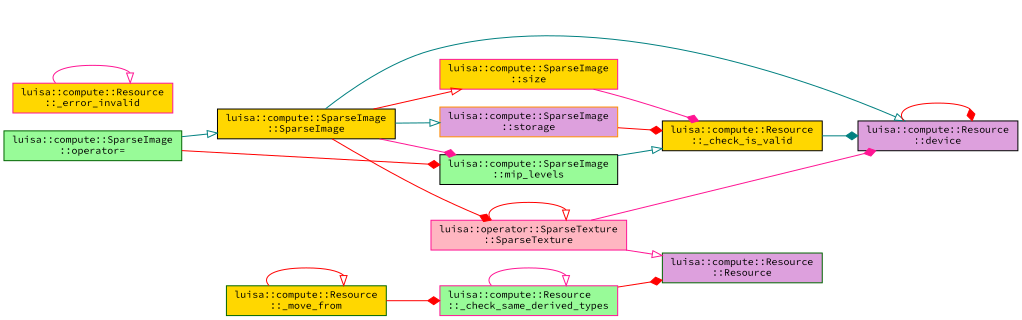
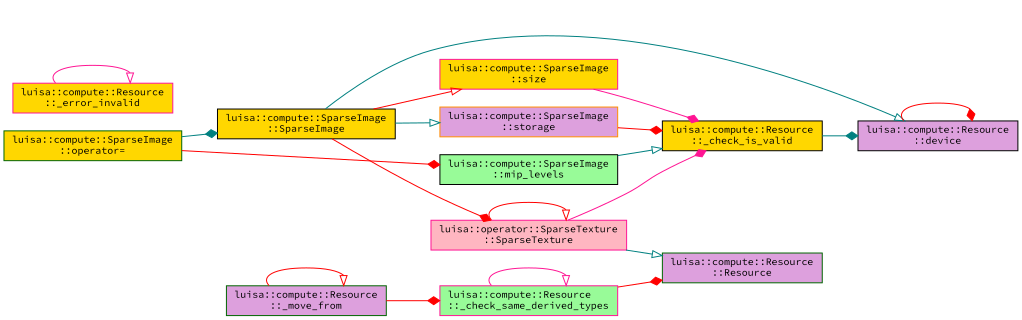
(195, 135) -> (195, 135)
(93, 146) -> (93, 146)
(412, 146) -> none
(728, 187) -> (633, 190)
(639, 252) -> (639, 252)
(306, 301) -> (306, 301)
